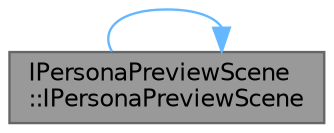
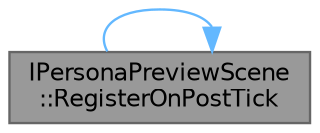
(167, 88) -> (160, 88)
